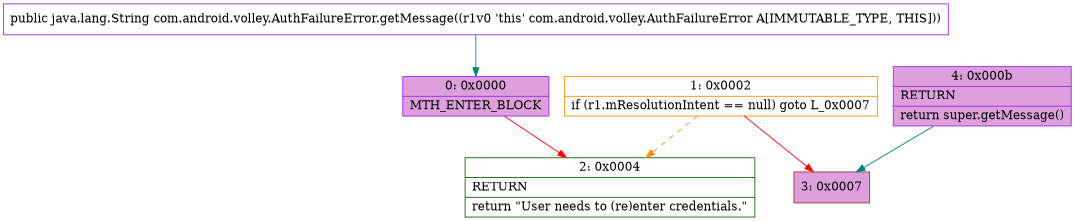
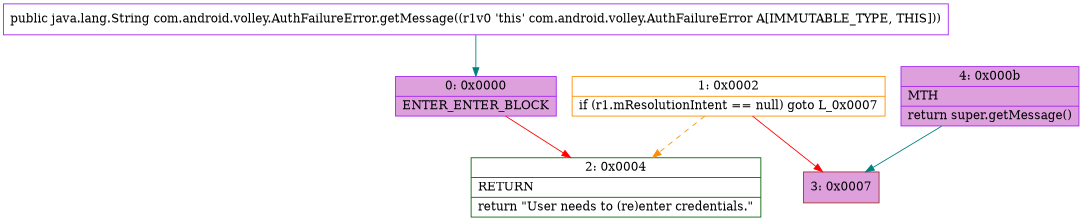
(928, 96) -> (923, 96)
(476, 106) -> (476, 106)
